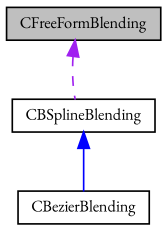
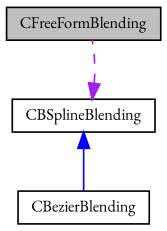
(73, 78) -> (95, 62)
